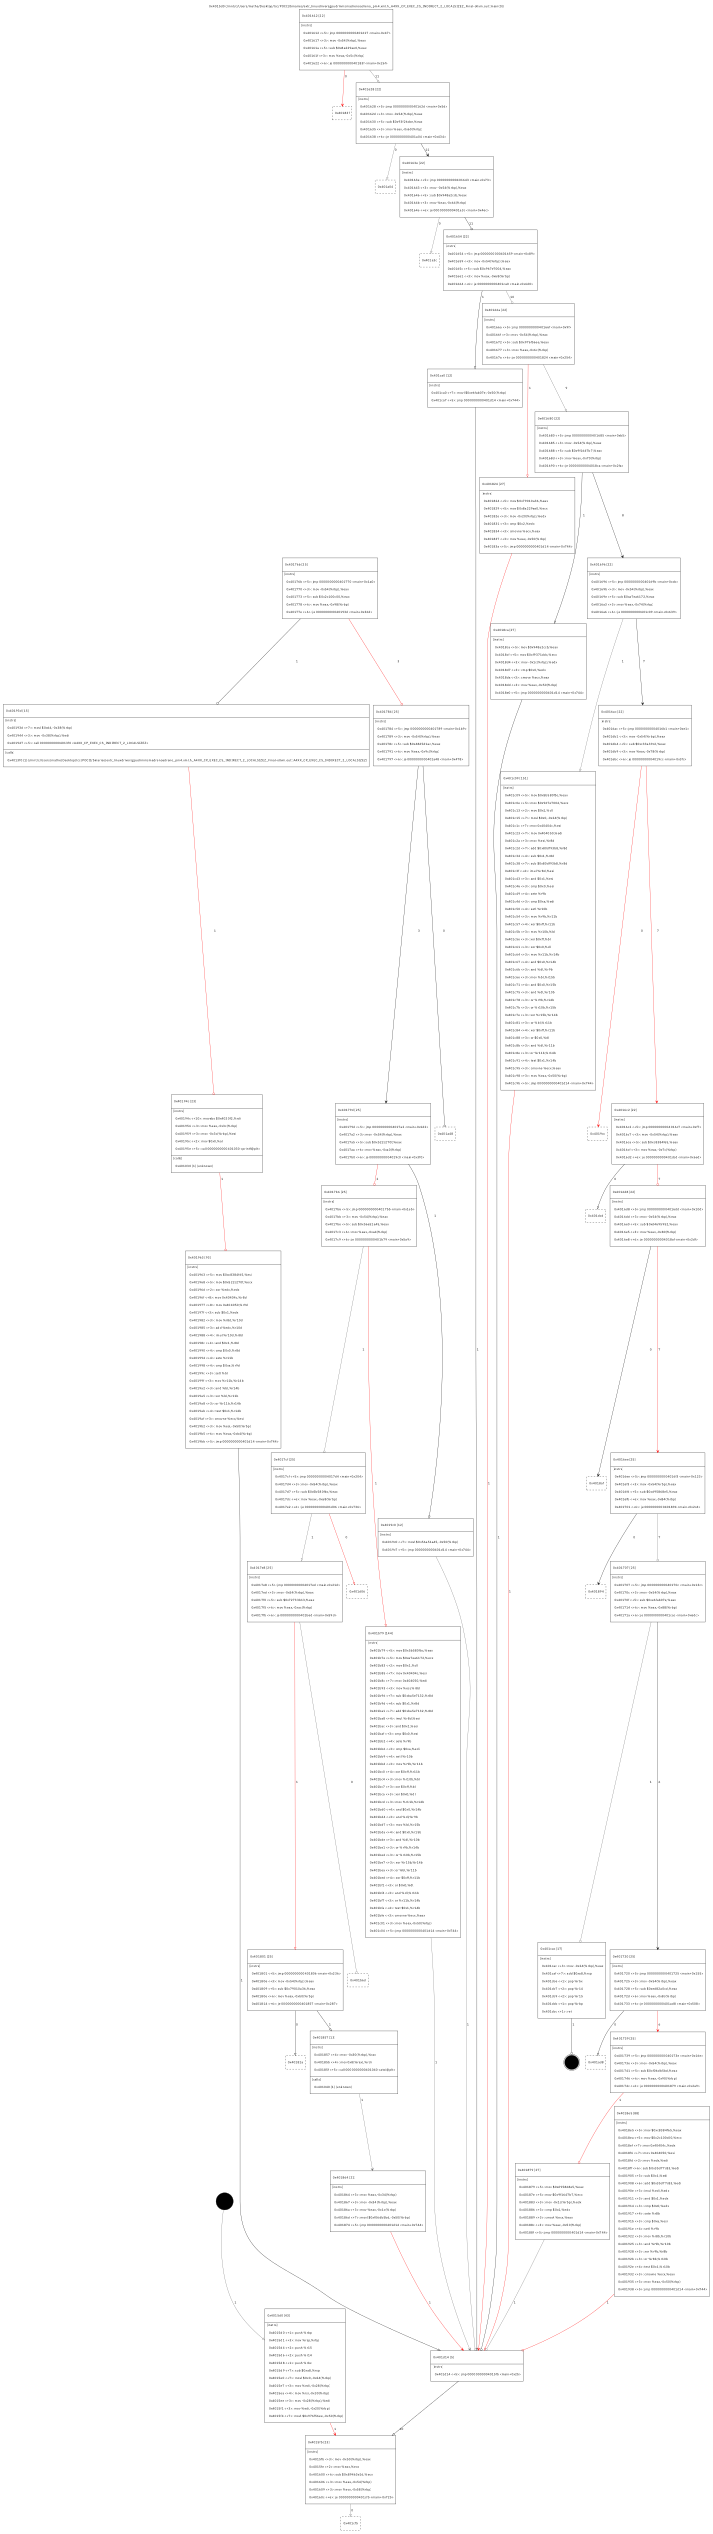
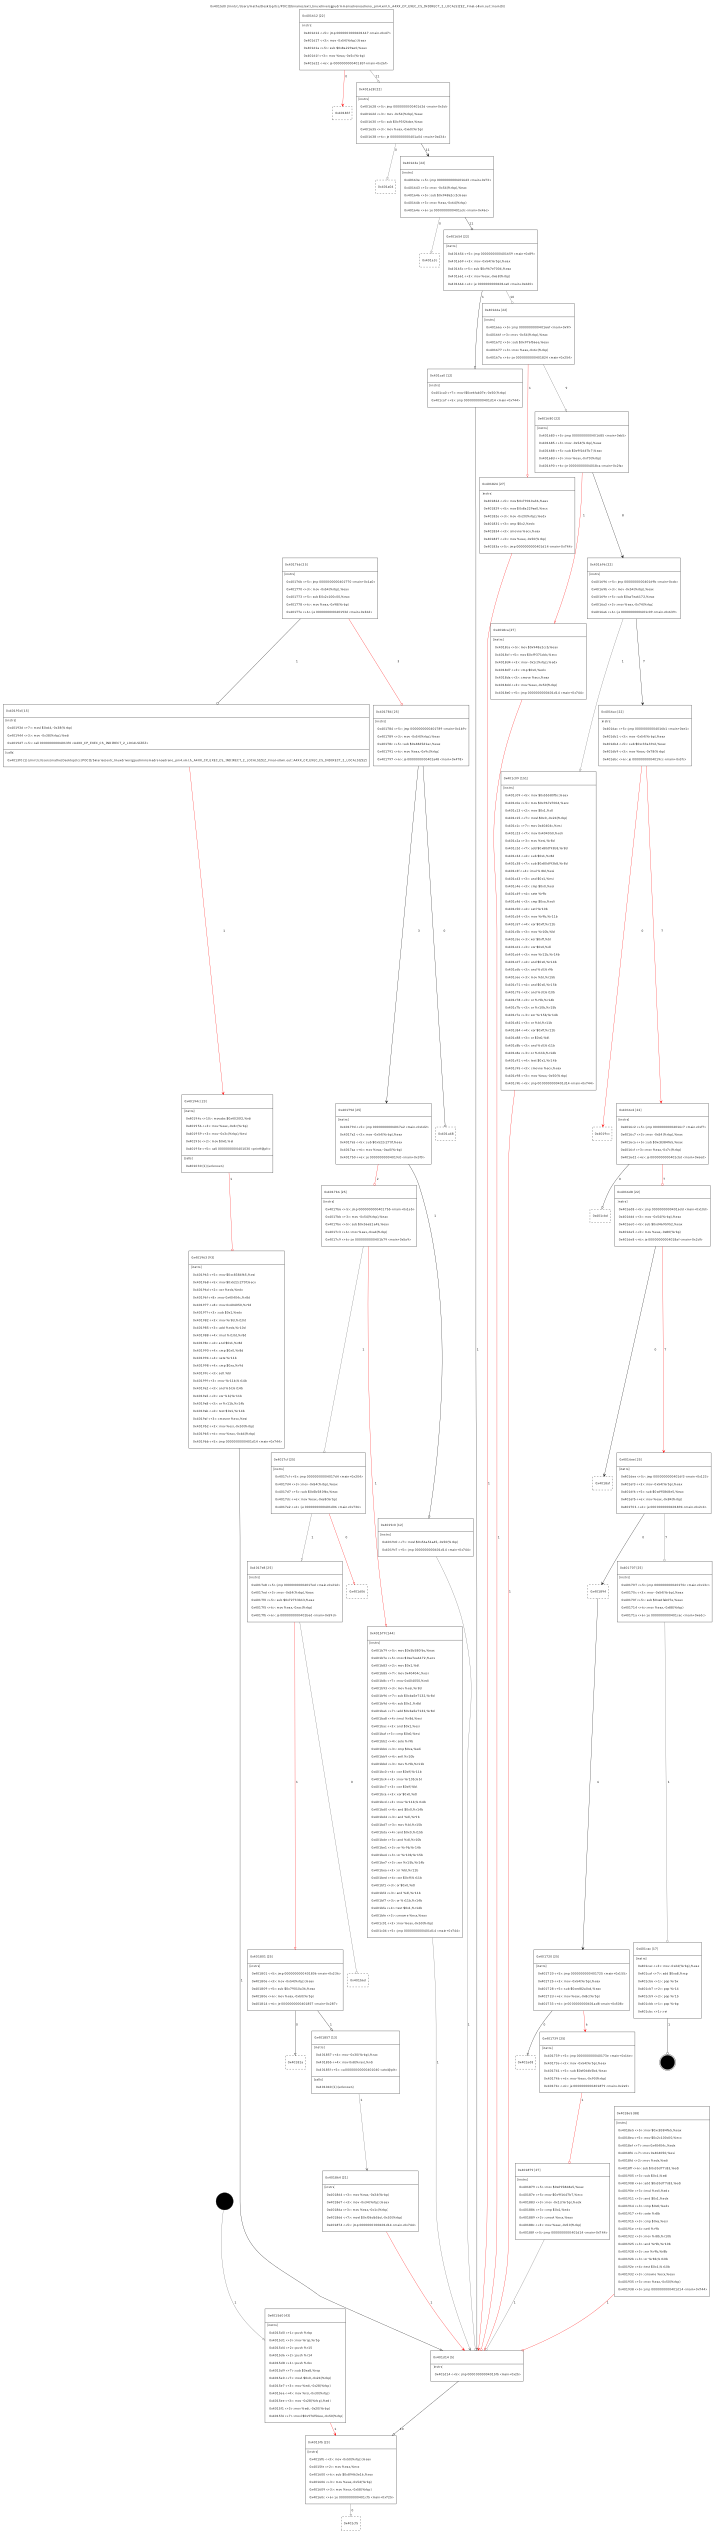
(576, 548) -> (576, 548)
(201, 930) -> (206, 930)
(497, 1523) -> (497, 1523)
(658, 1785) -> (590, 1773)
